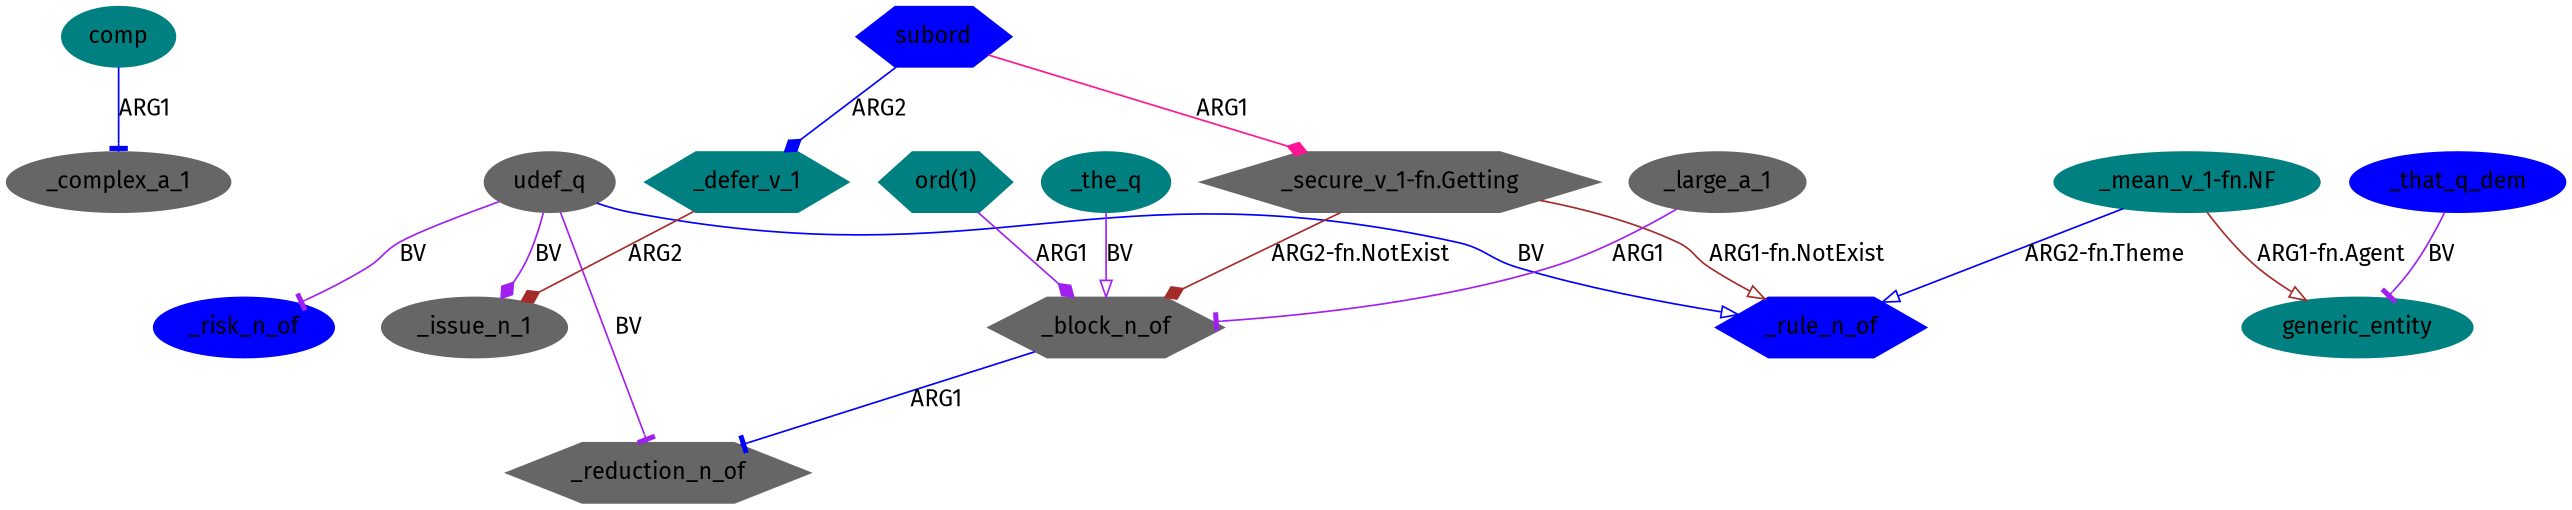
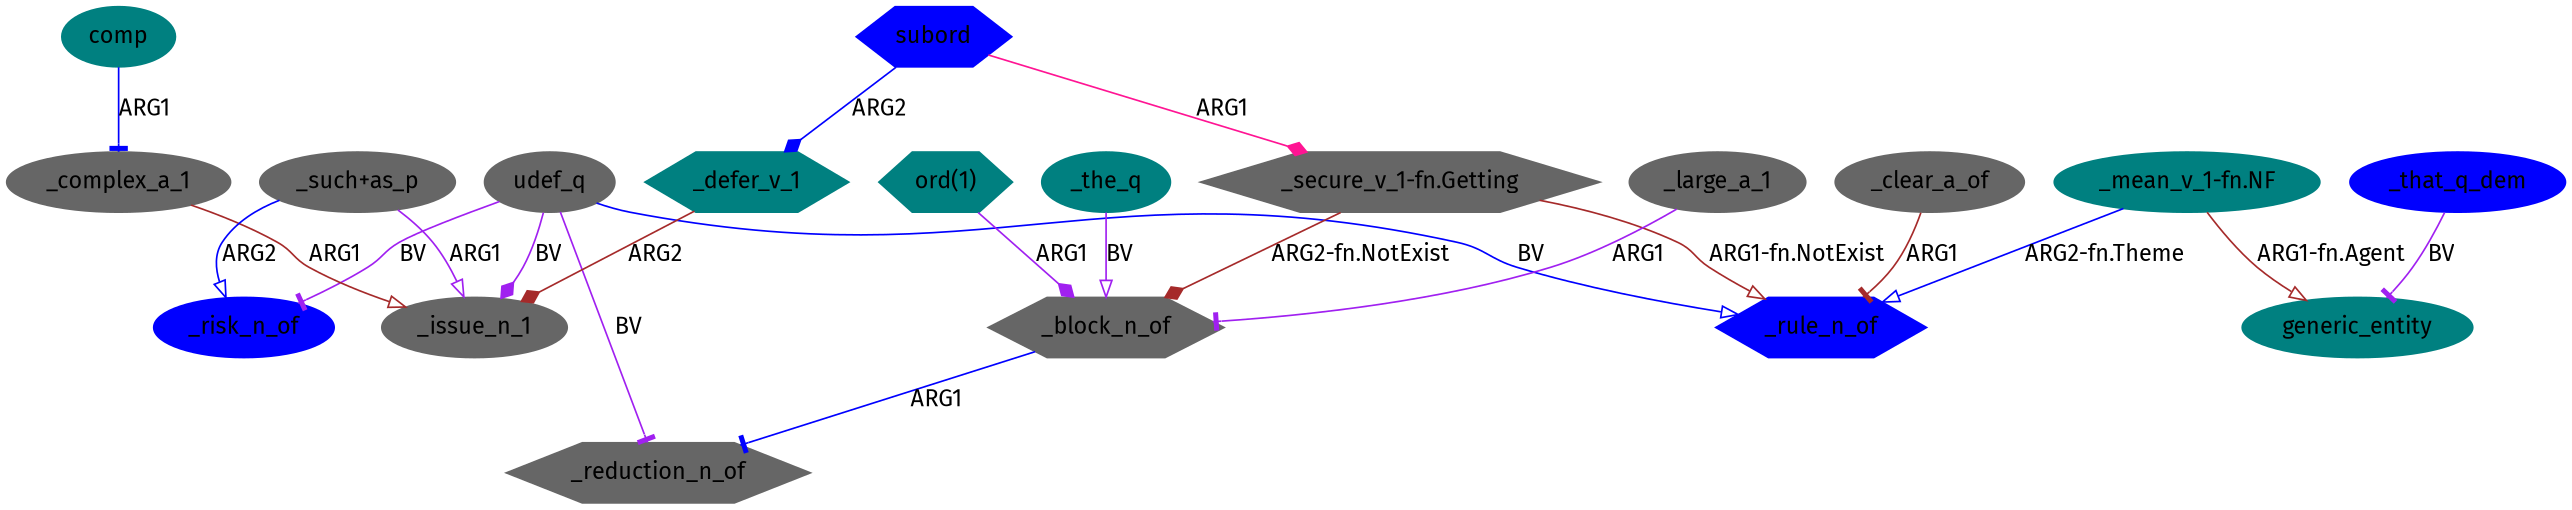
none -> (358, 182)
none -> (1930, 182)
none -> (291, 252)
